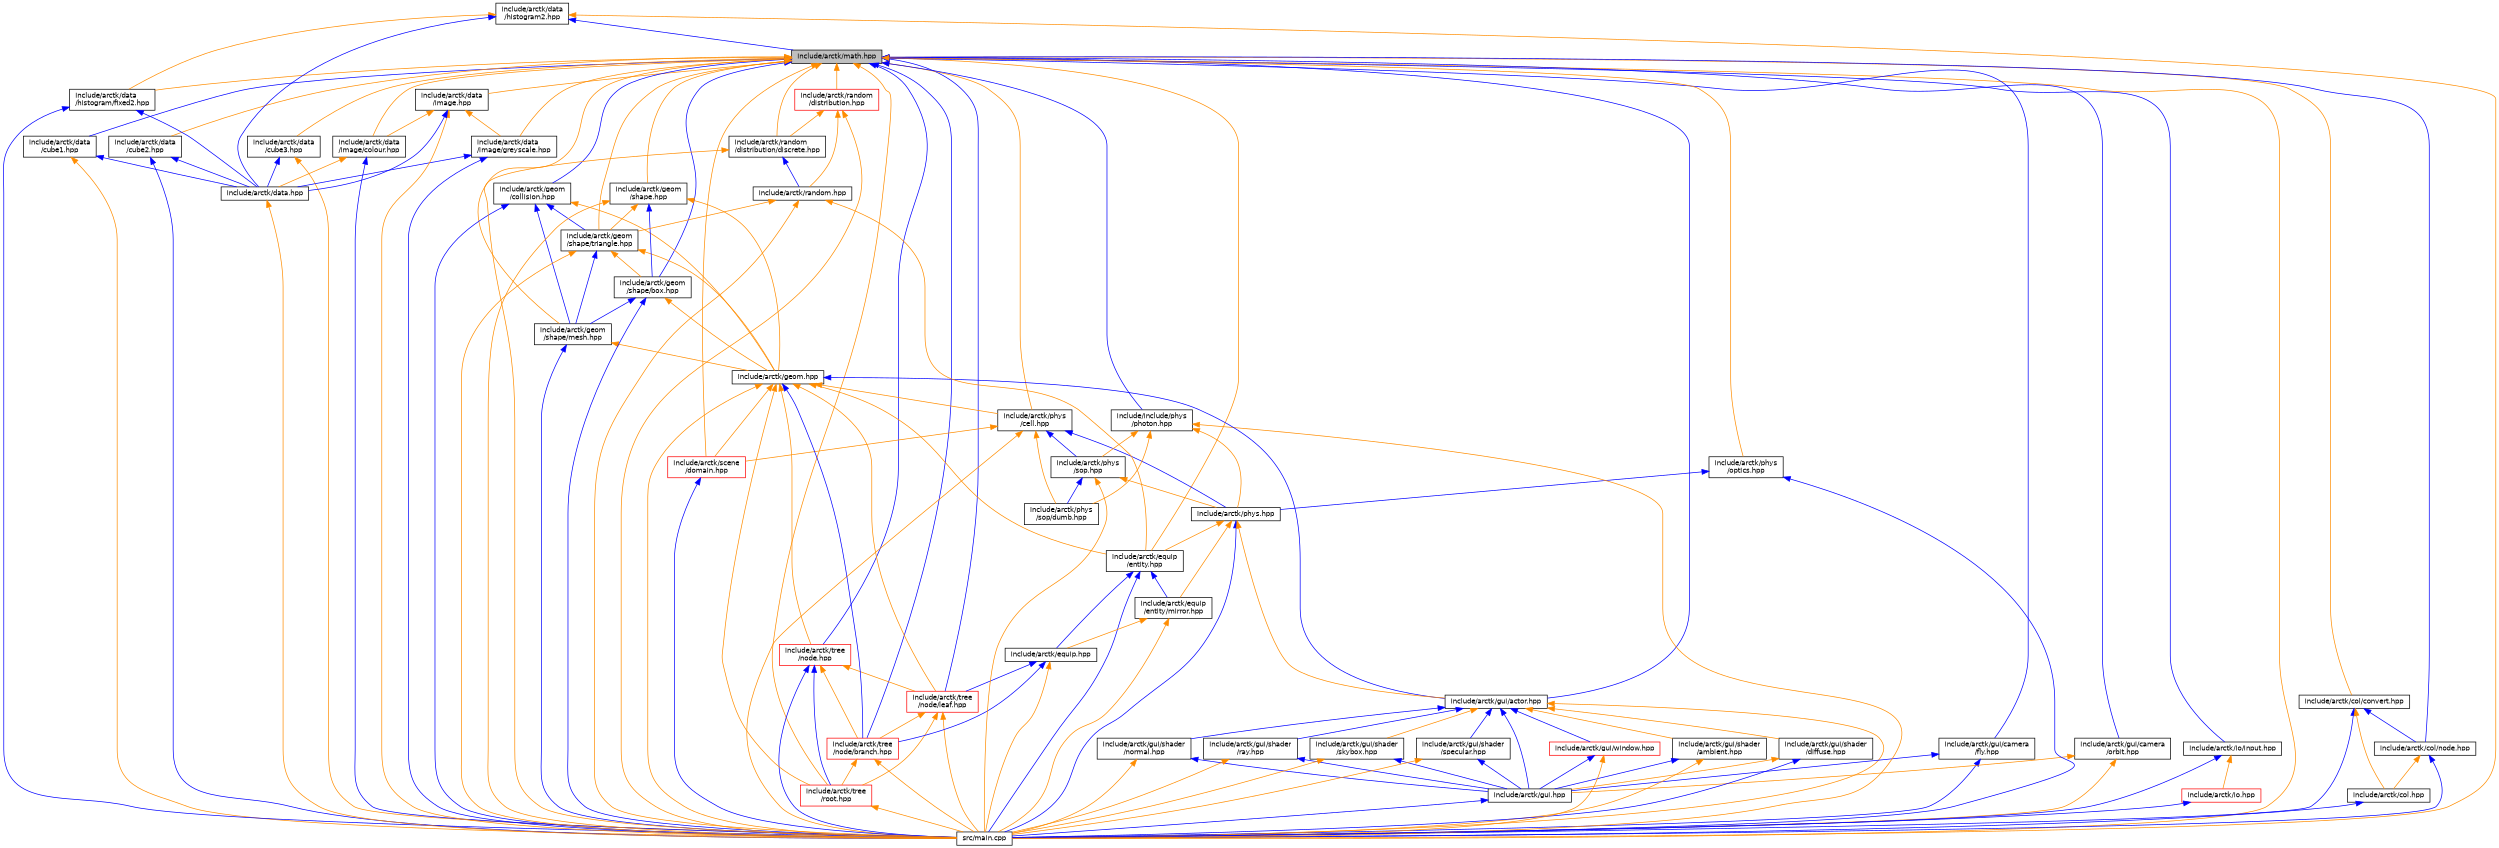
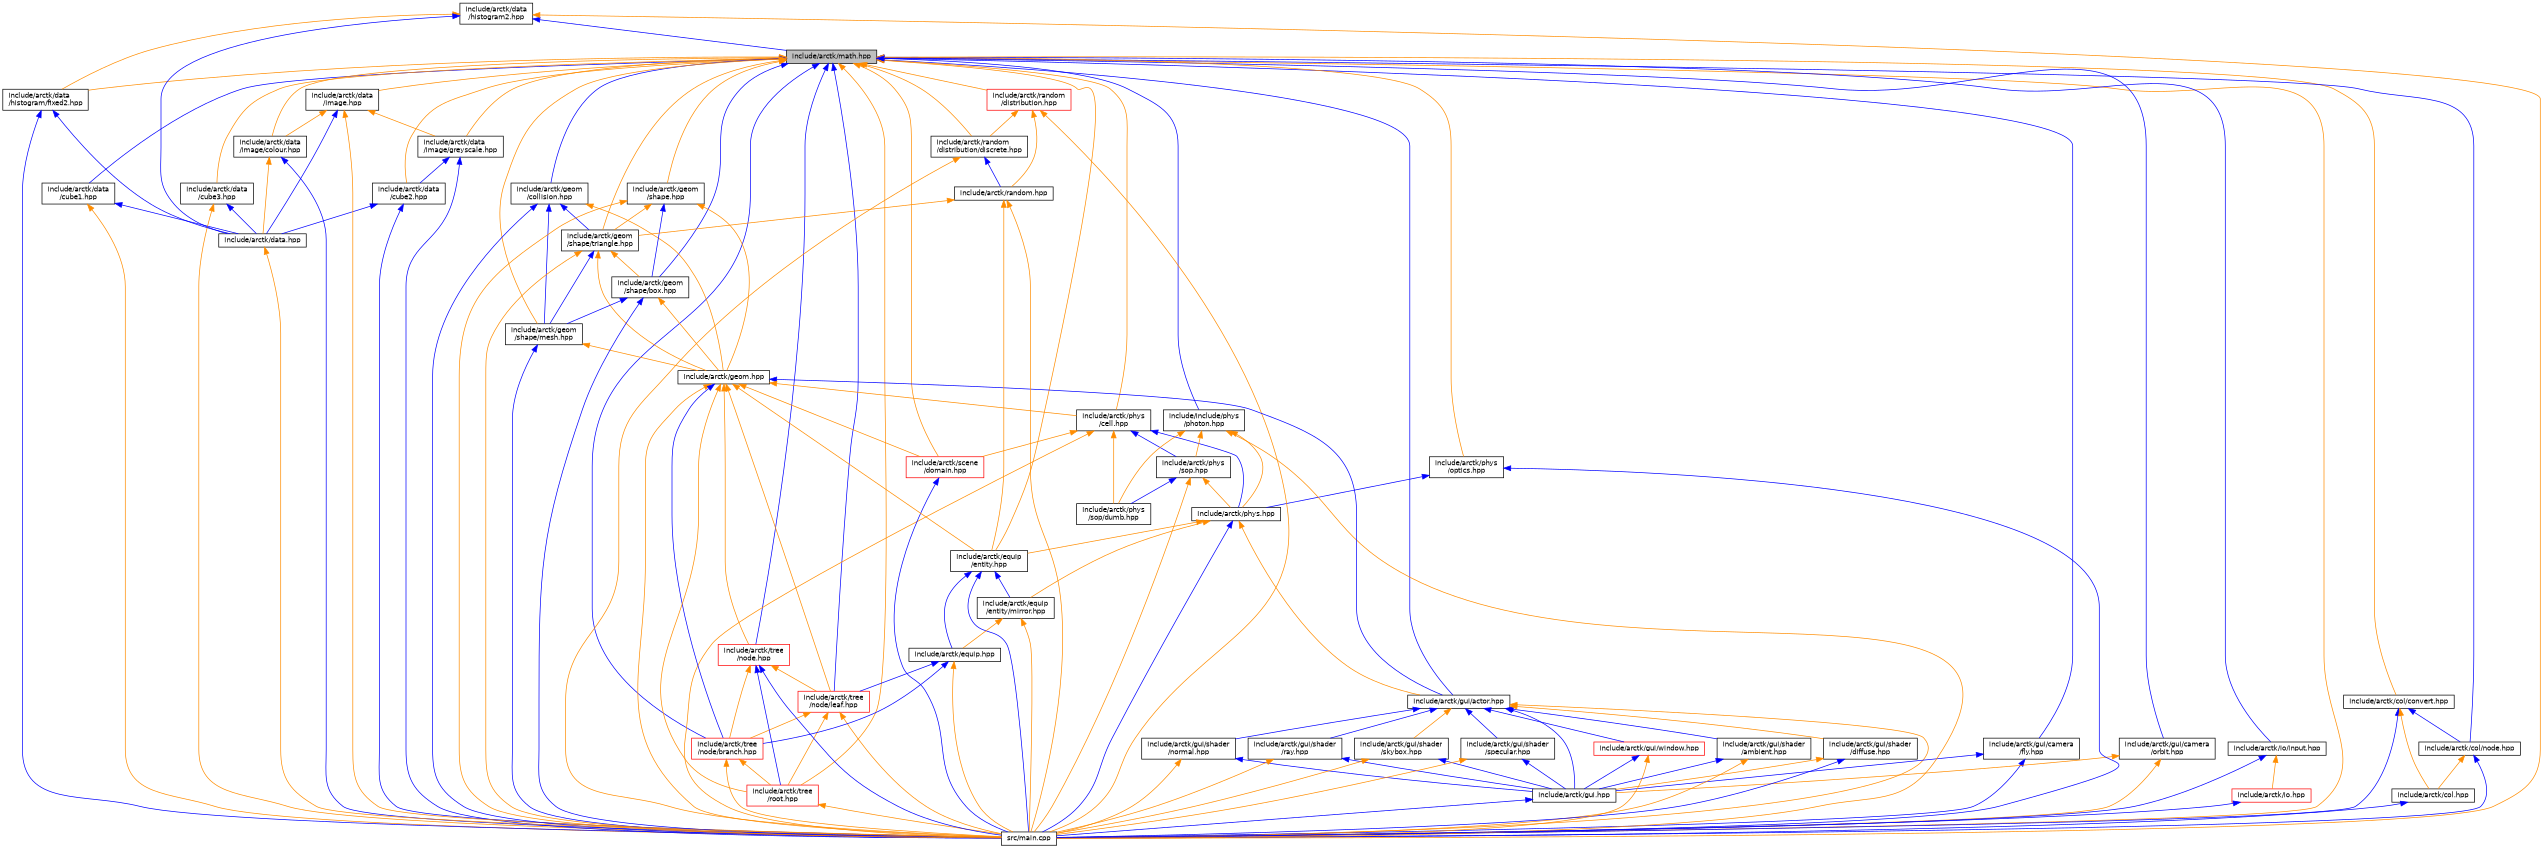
(406, 167) -> (432, 172)
(1603, 724) -> (1615, 723)
